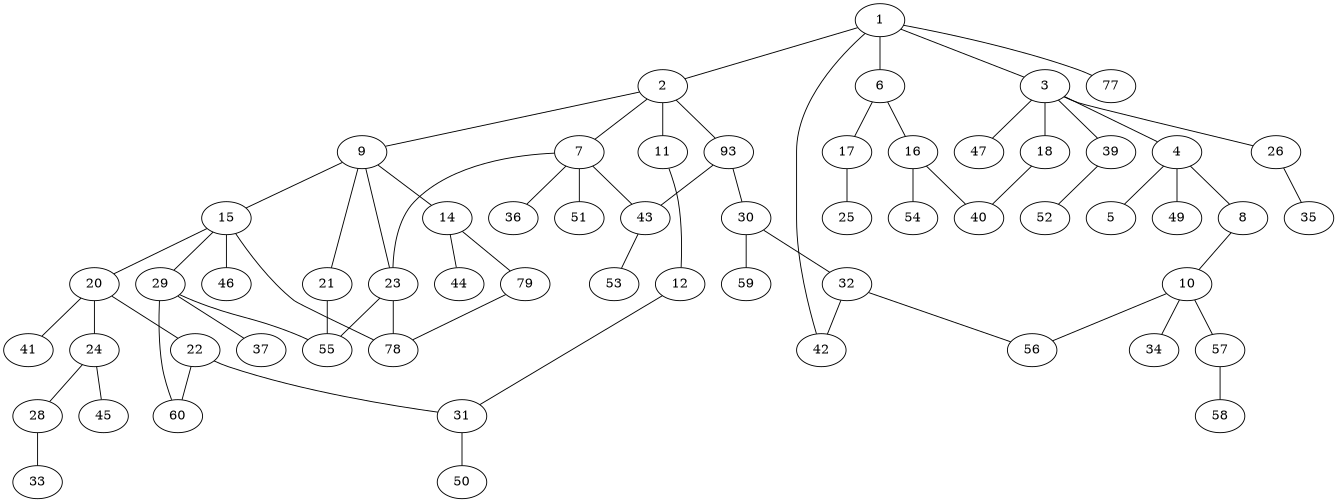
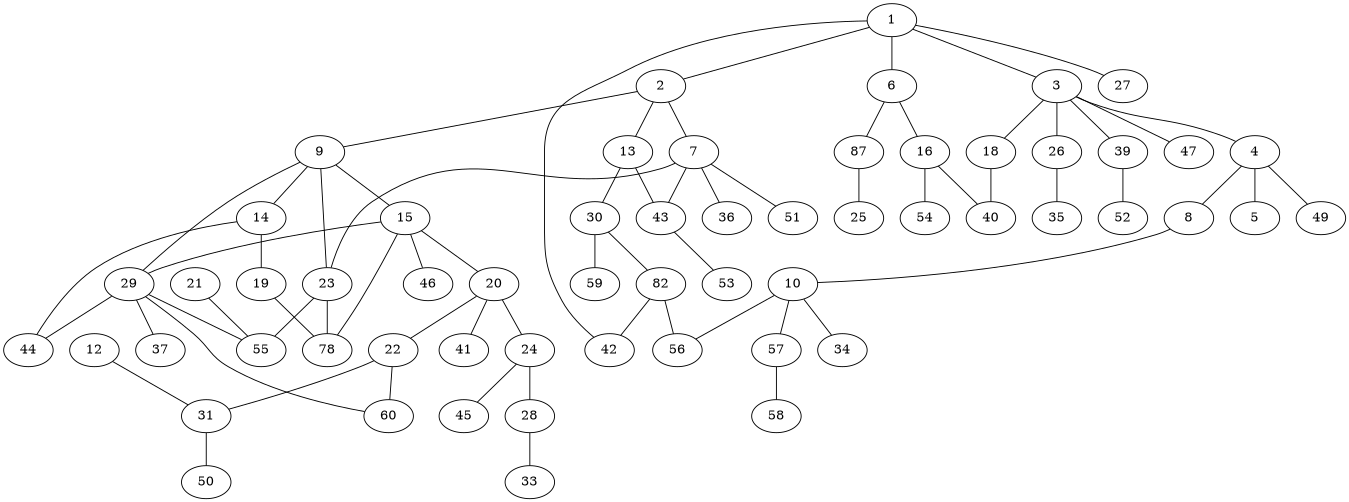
(1111, 86) -> (1123, 86)
(663, 152) -> none
(729, 152) -> (628, 152)
(847, 152) -> (859, 152)
(345, 218) -> (217, 210)
(525, 284) -> (261, 284)
(847, 284) -> (661, 284)
none -> (79, 317)
